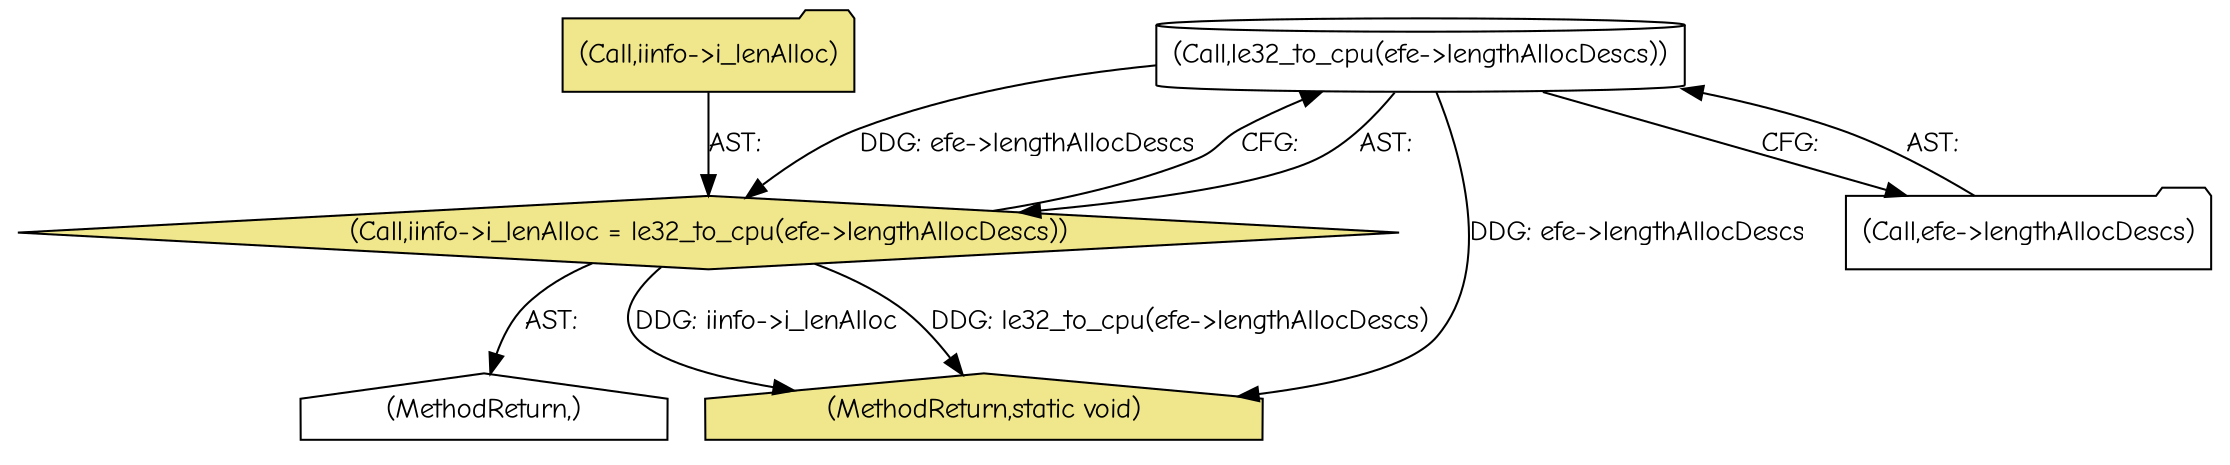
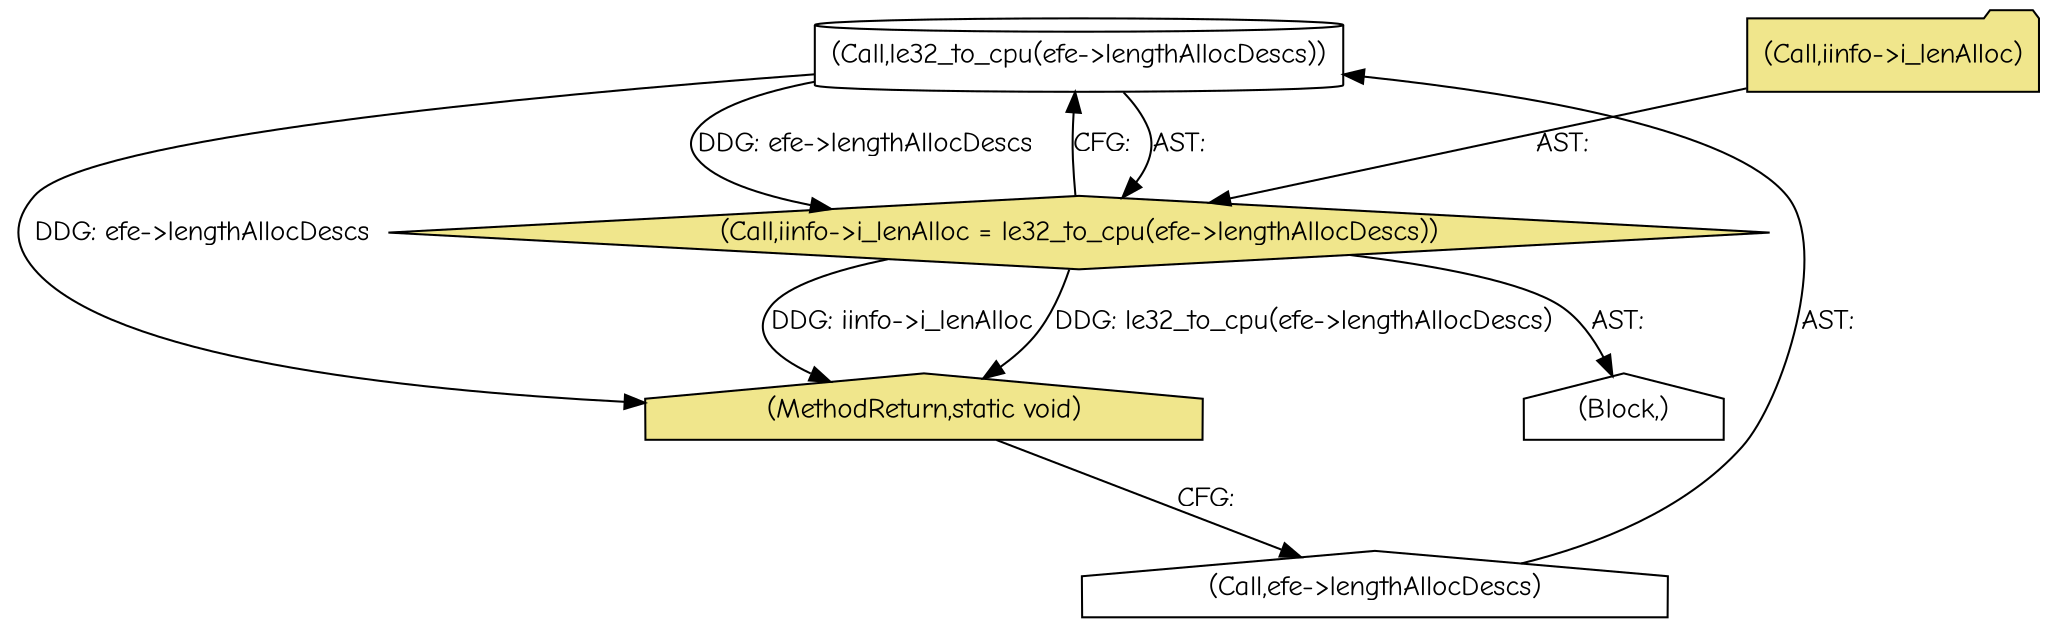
(1715, 141) -> (1139, 495)
(2029, 233) -> (1375, 588)
(484, 410) -> (1624, 410)
